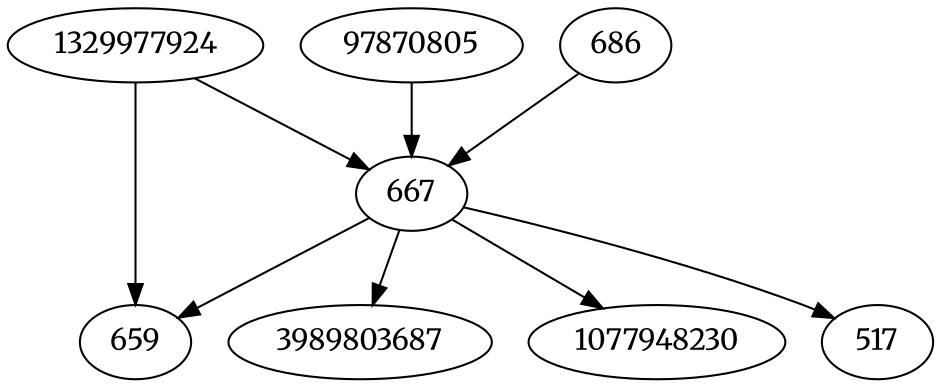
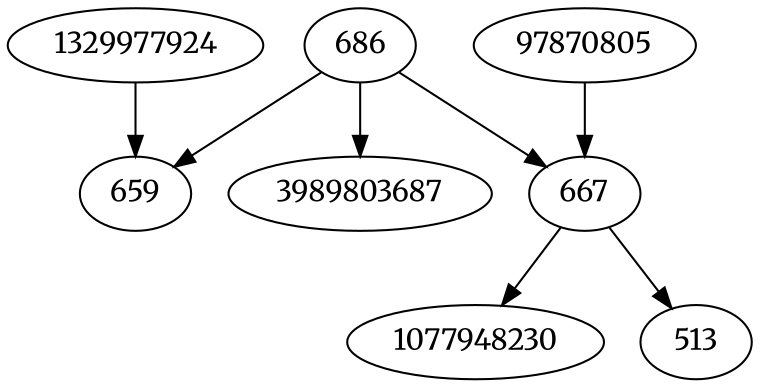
(272, 119) -> none
(390, 258) -> (360, 109)
(283, 263) -> (256, 114)
(877, 342) -> (696, 342)
